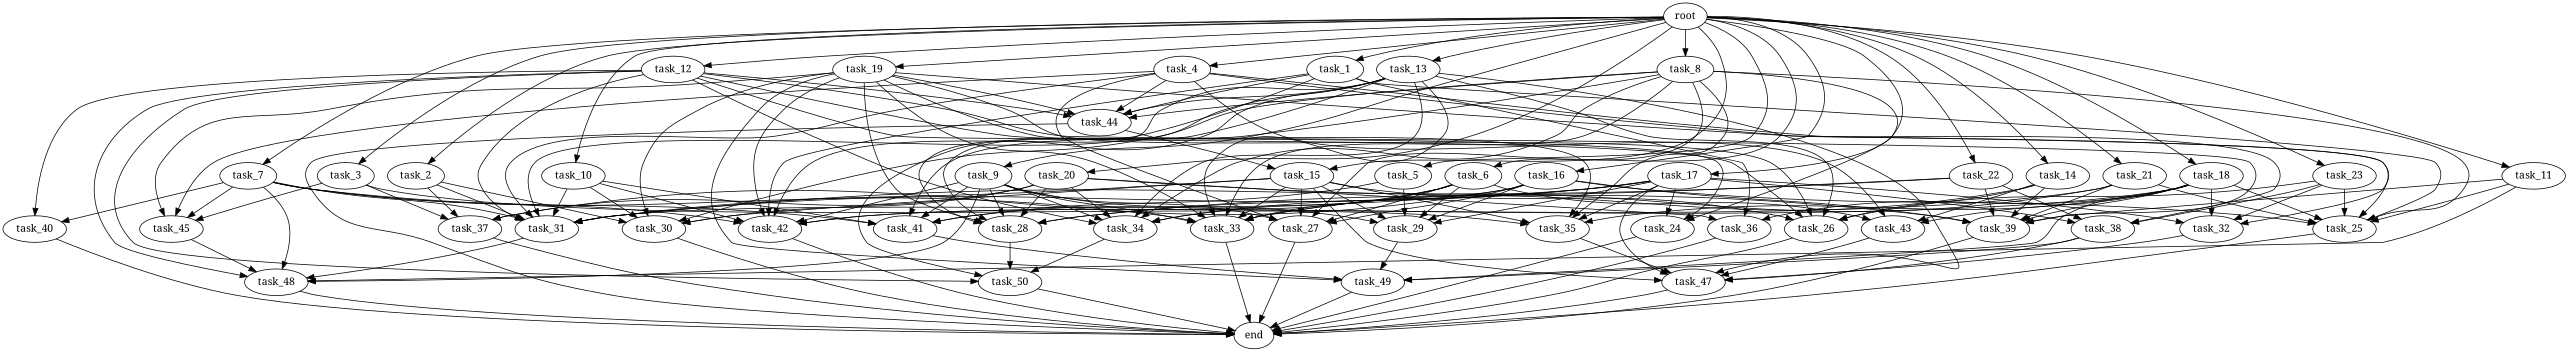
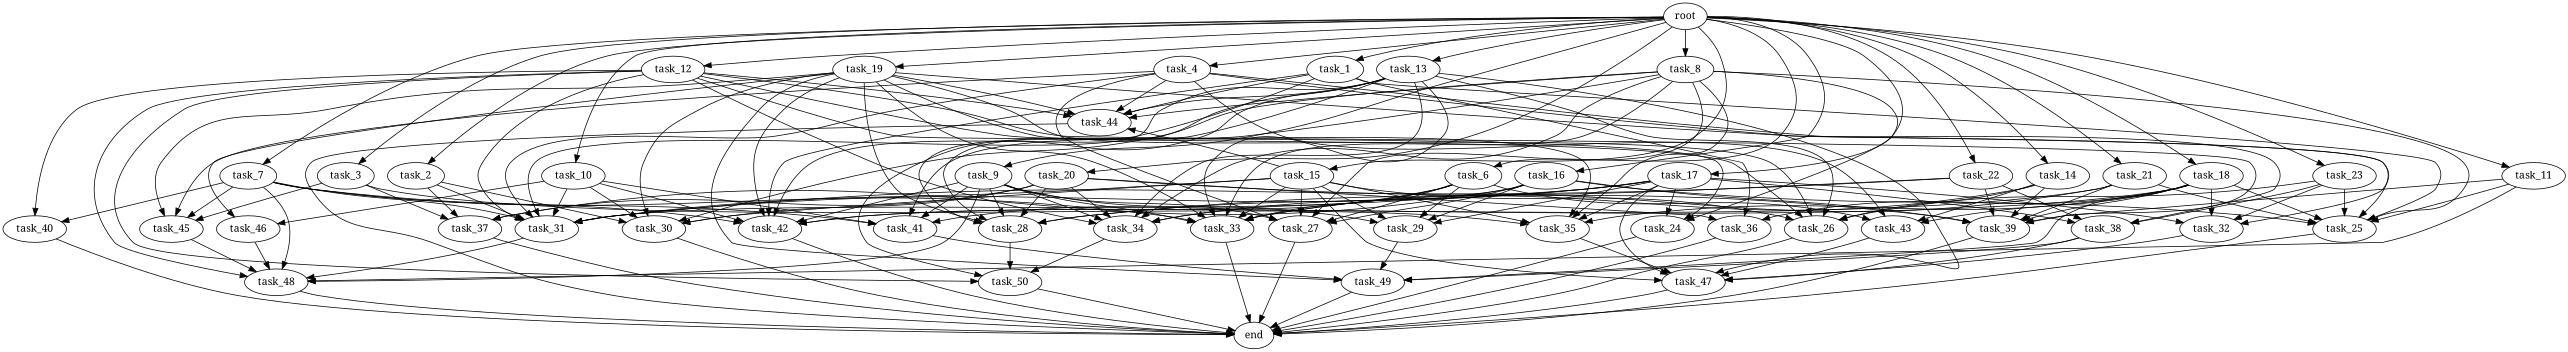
(1200, 149) -> (1208, 147)
(1403, 176) -> none
none -> (248, 229)
